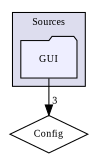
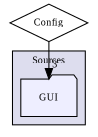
(49, 93) -> (49, 57)
